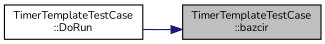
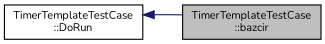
(157, 30) -> (168, 15)
